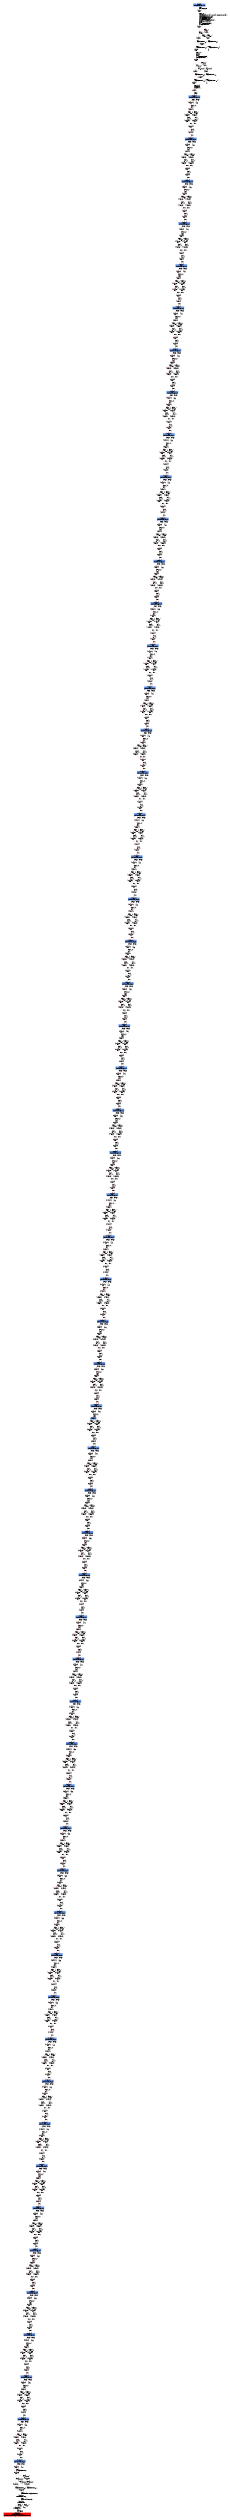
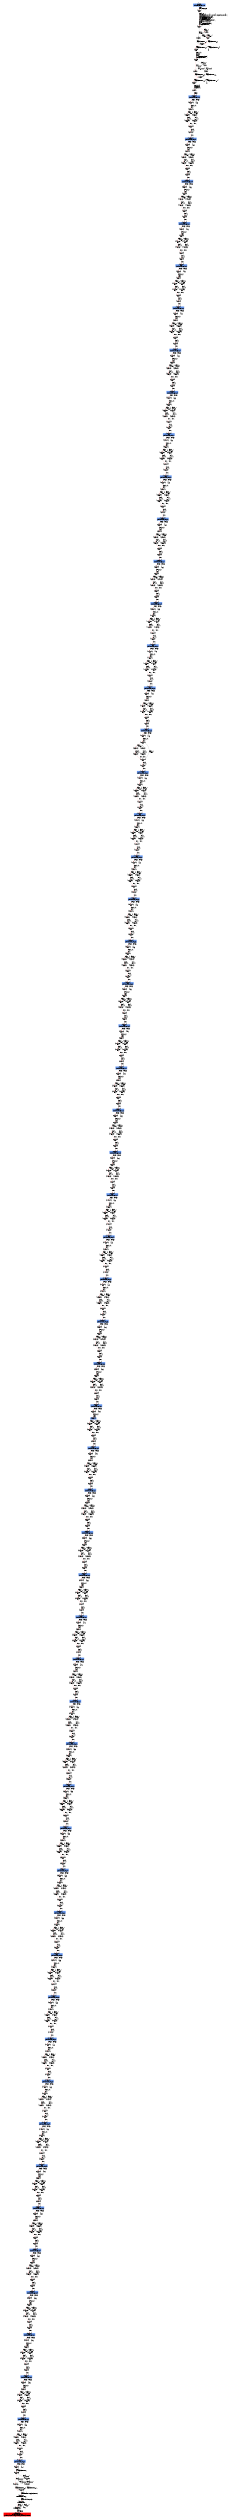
(143, 746) -> (149, 751)
